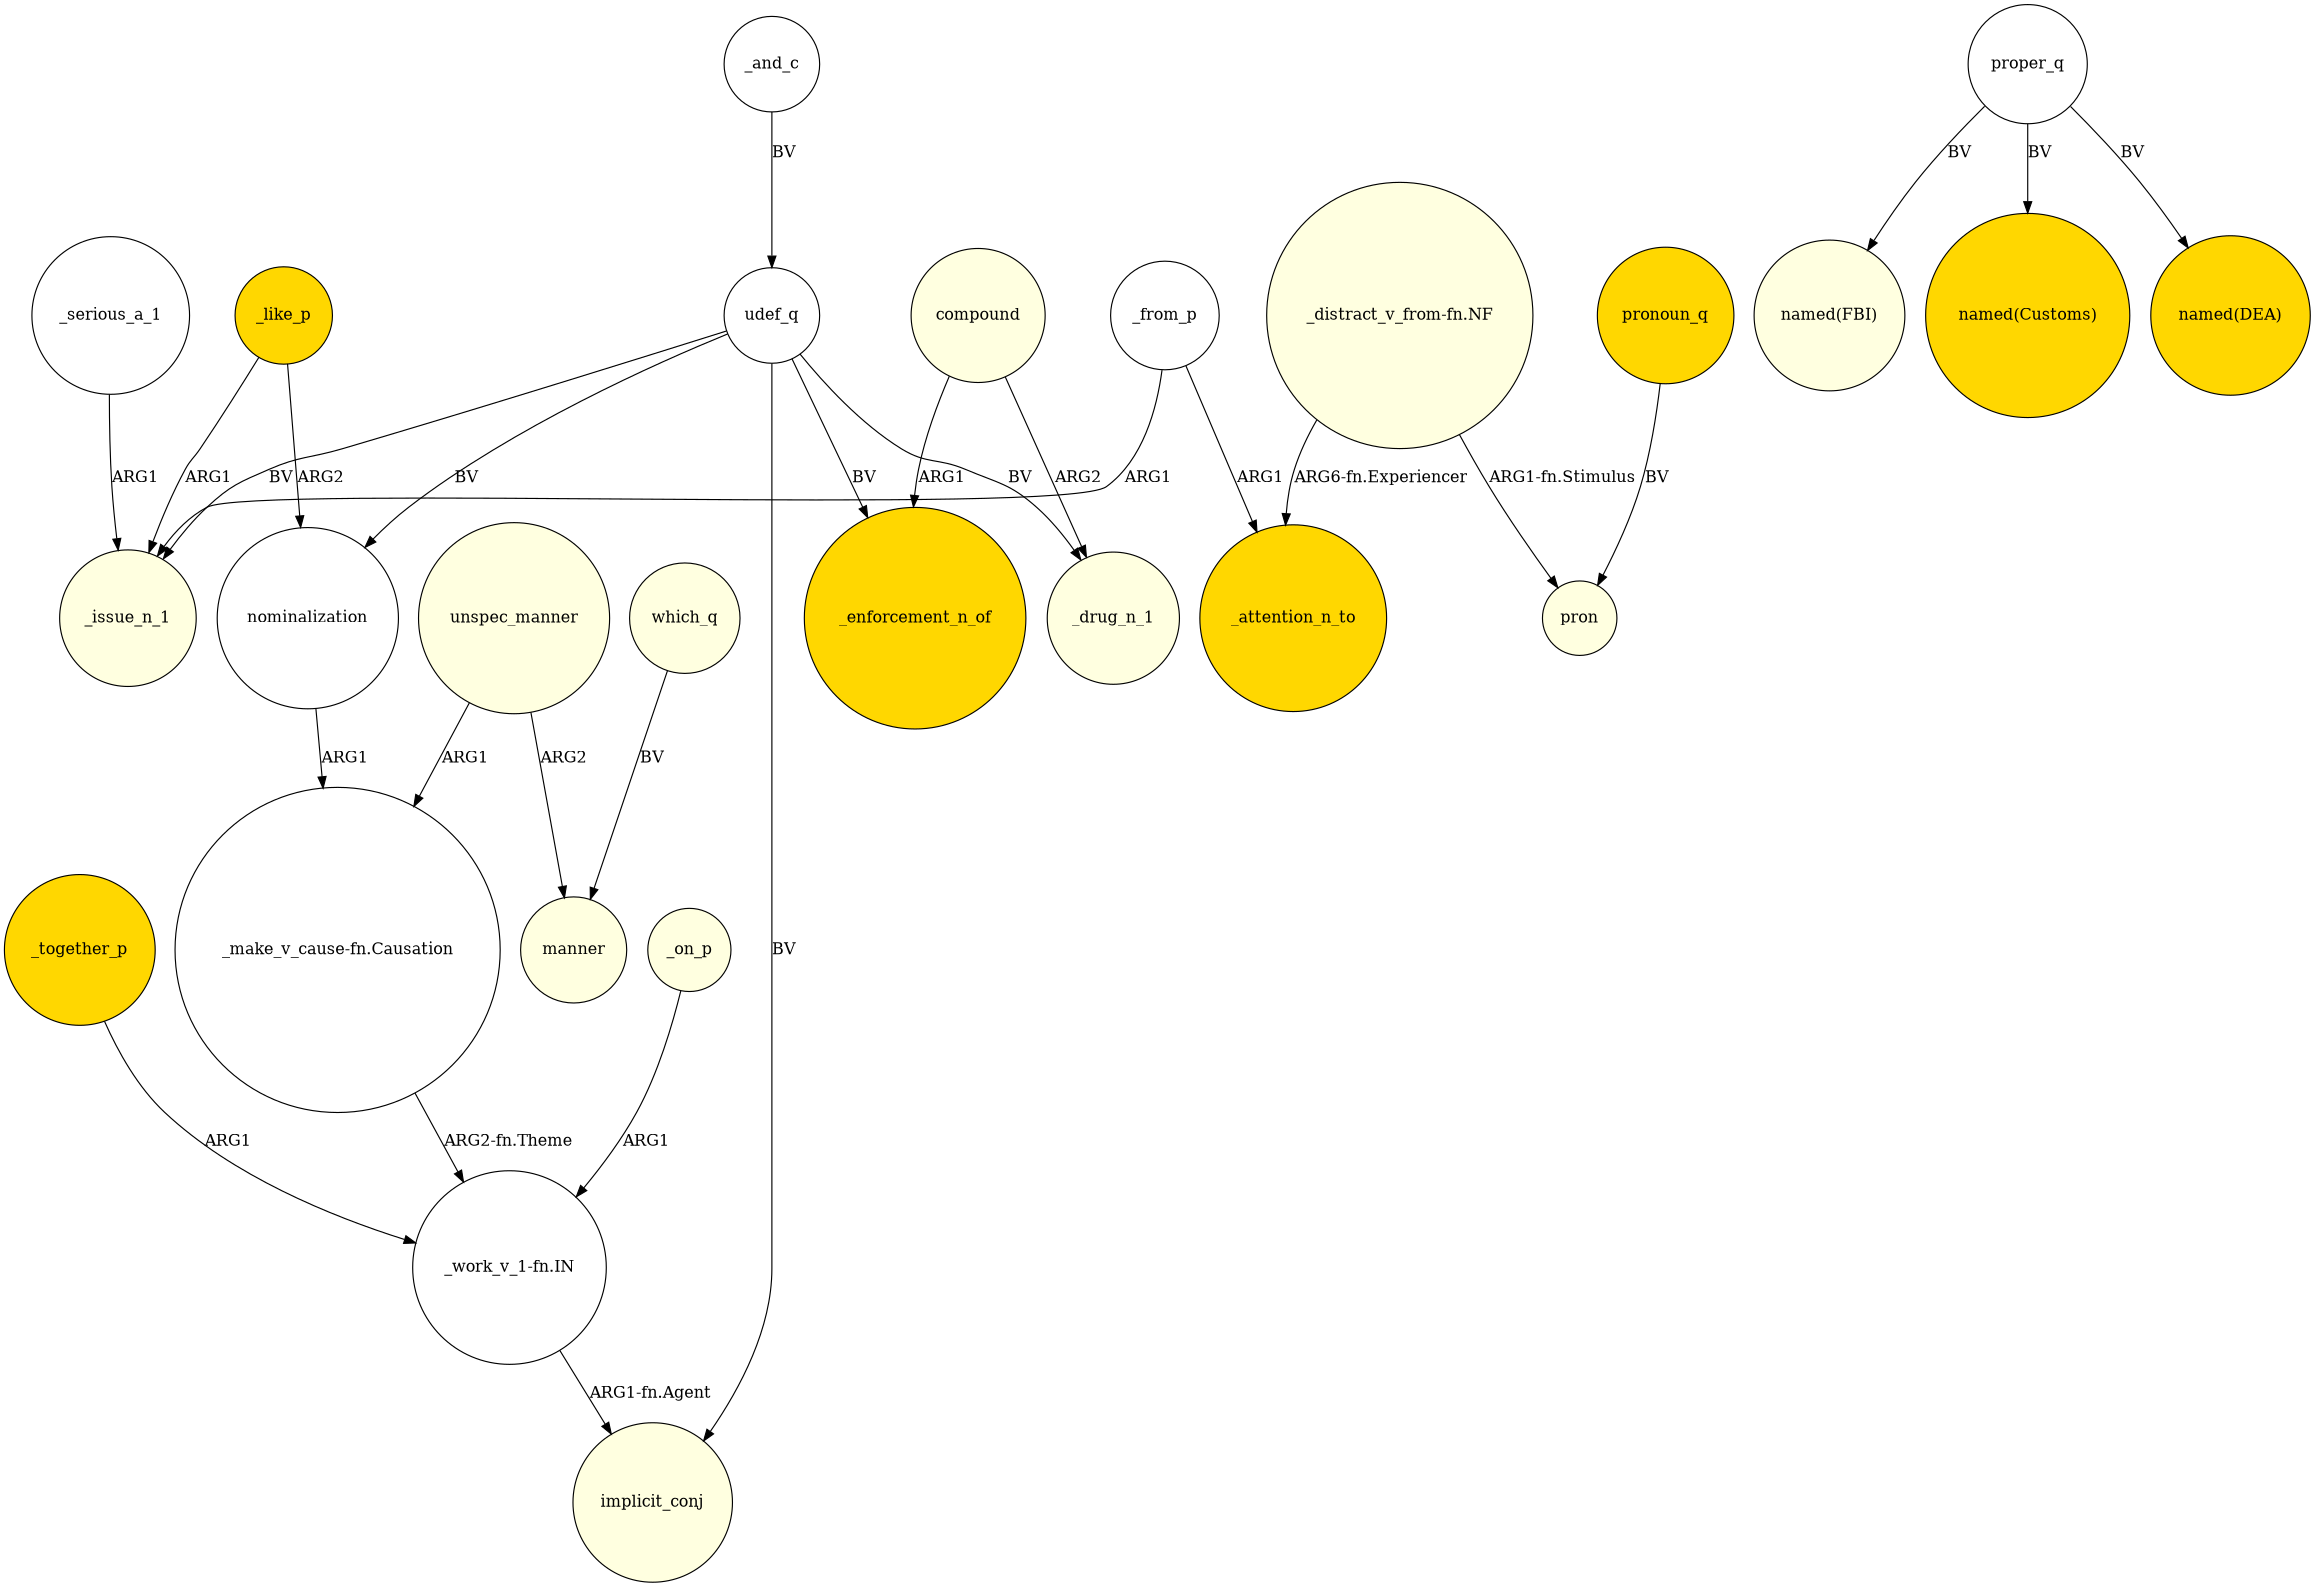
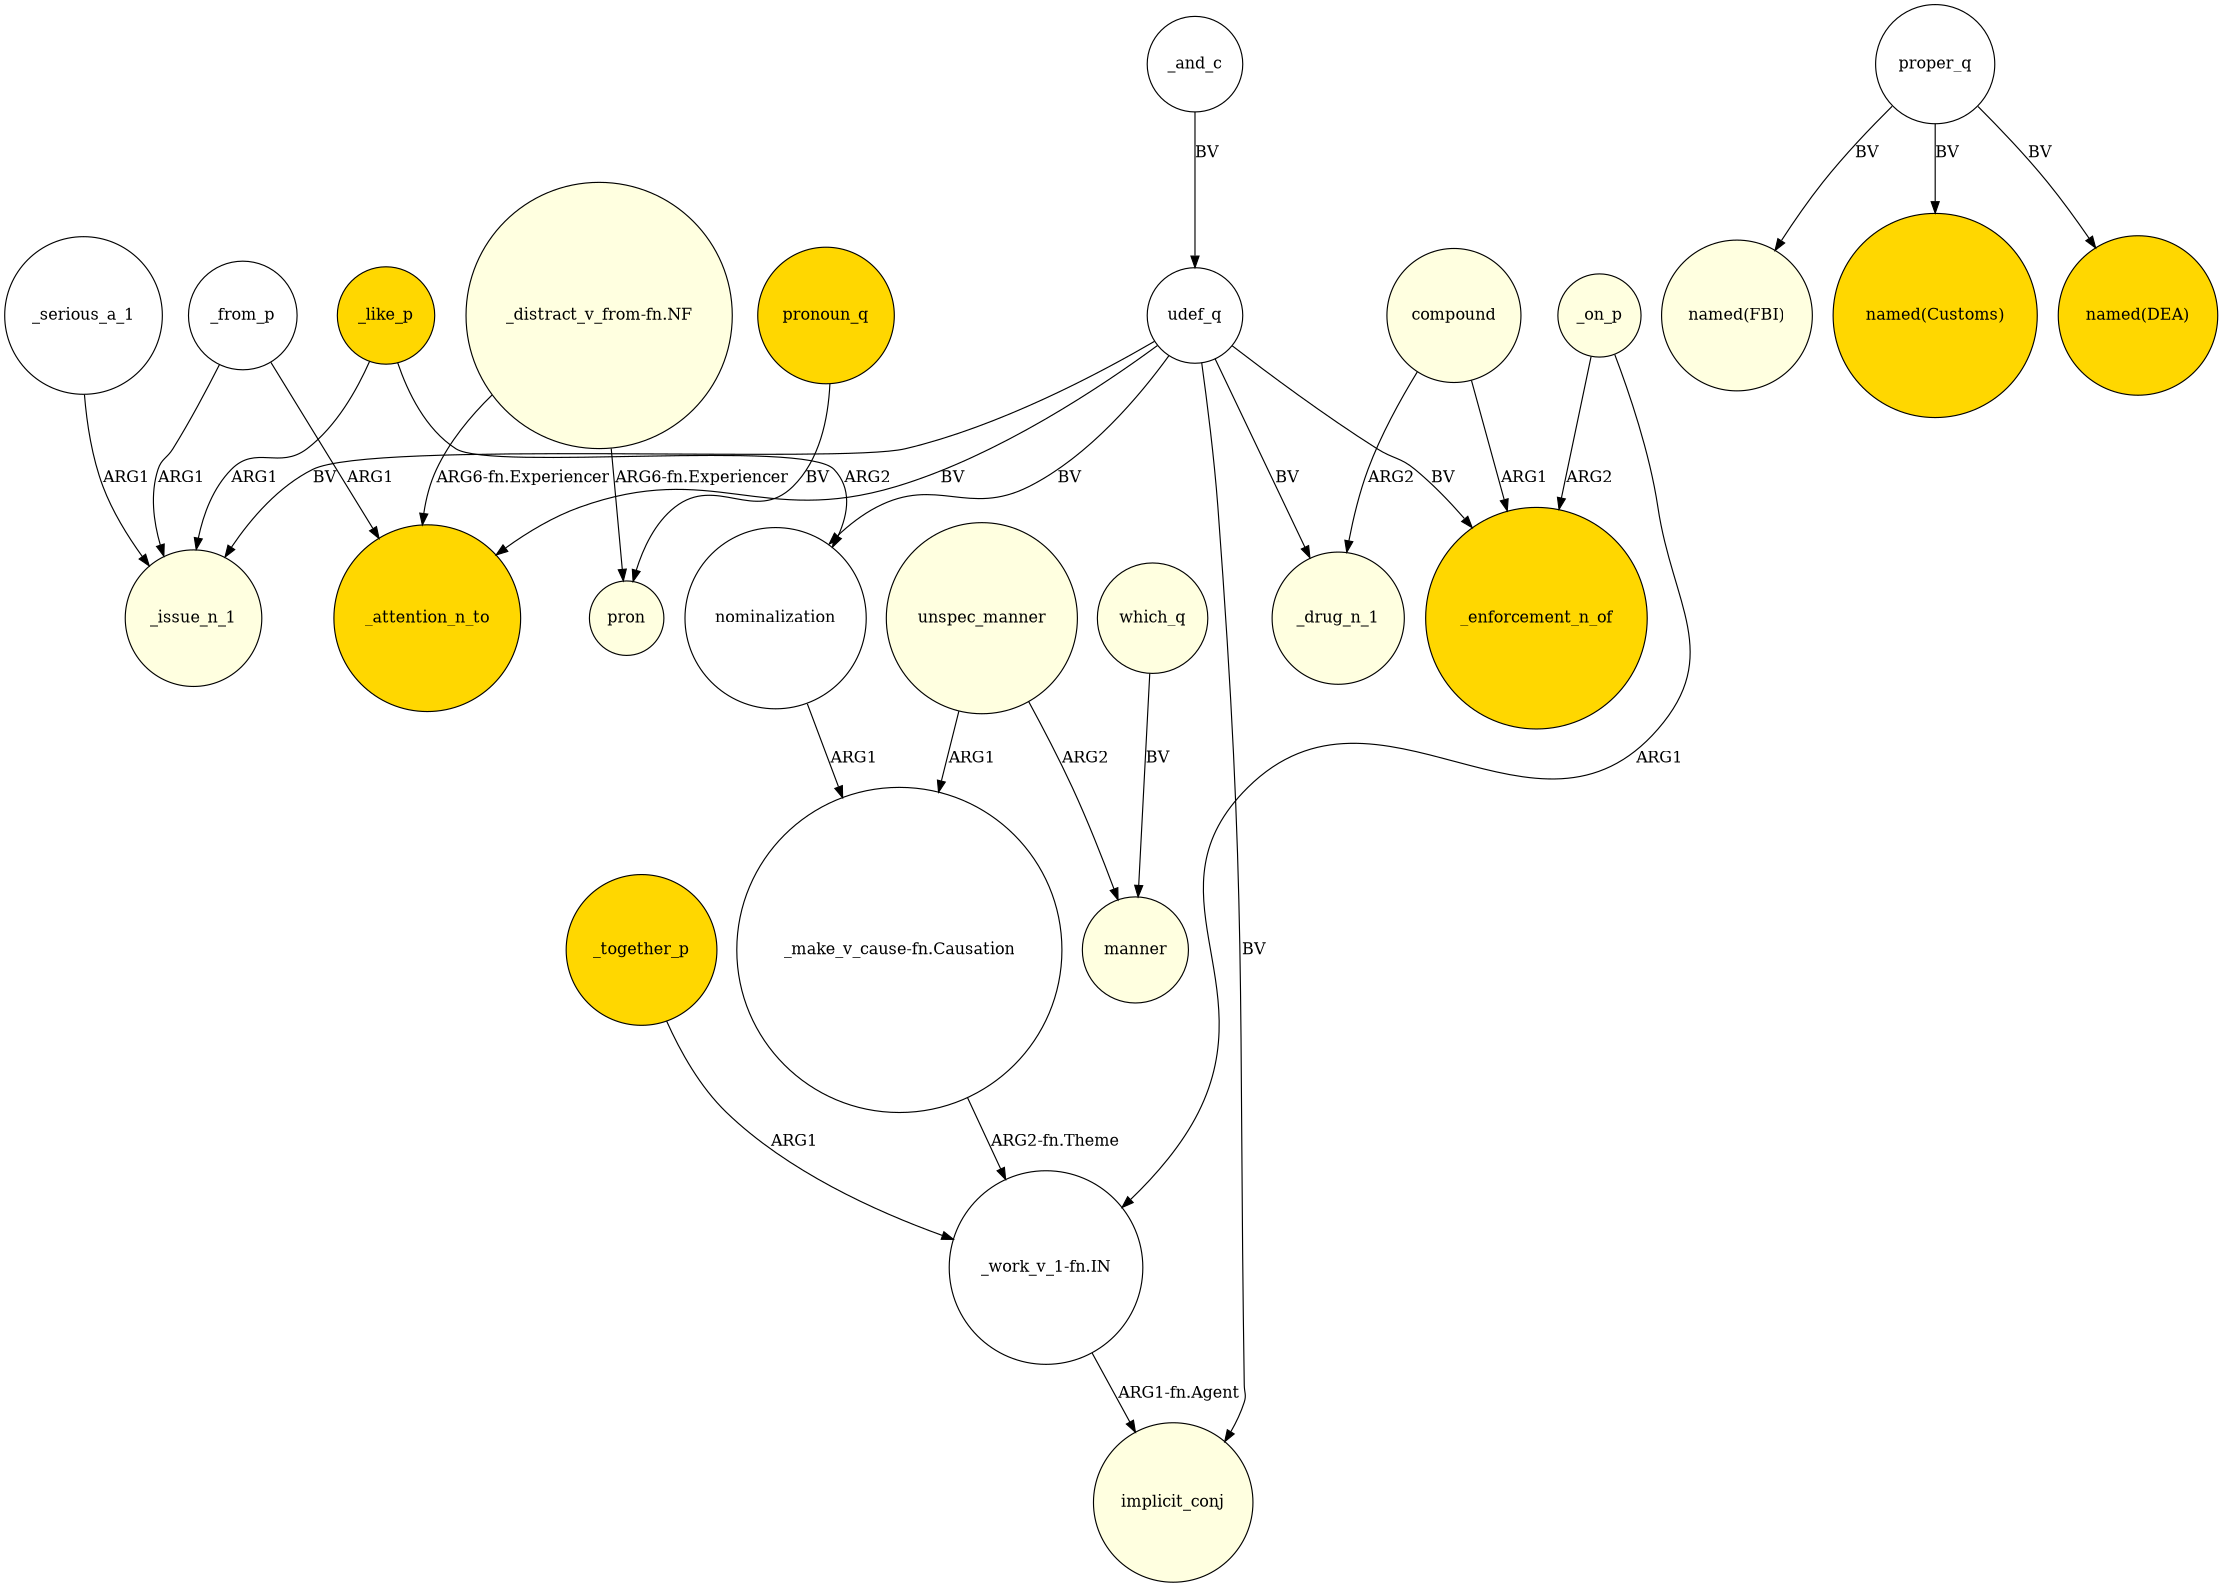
none -> (1576, 427)
(1562, 478) -> (702, 478)
none -> (861, 494)
